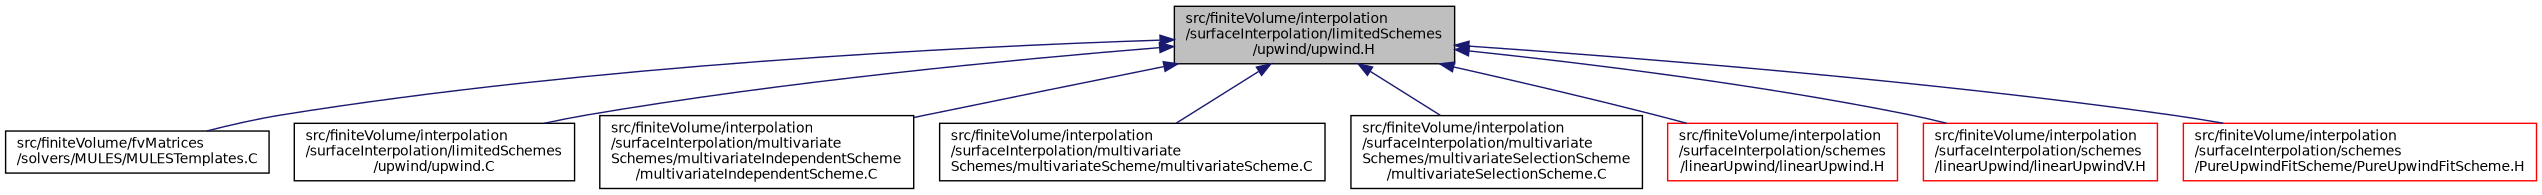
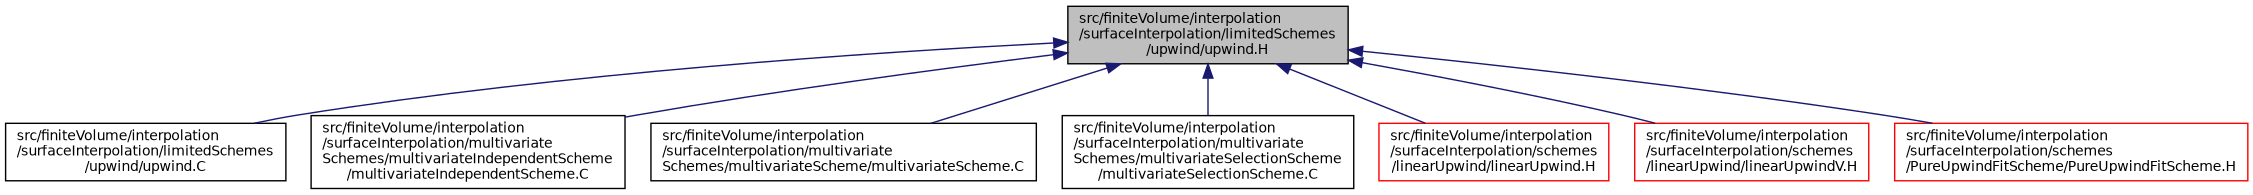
(137, 152) -> none
